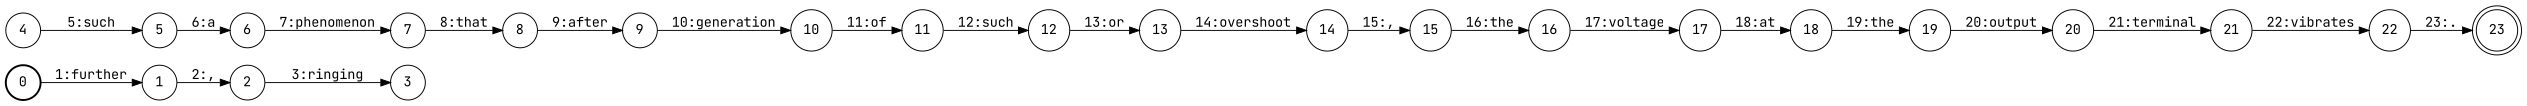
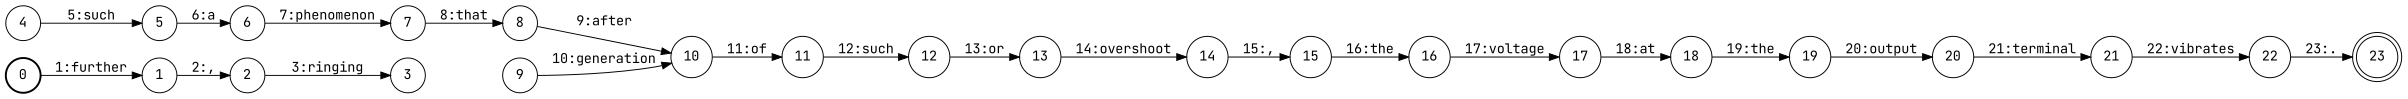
(575, 30) -> (599, 39)
